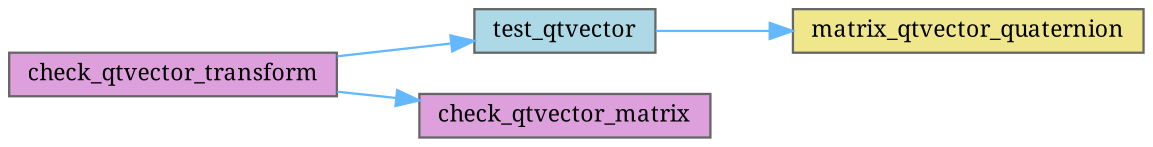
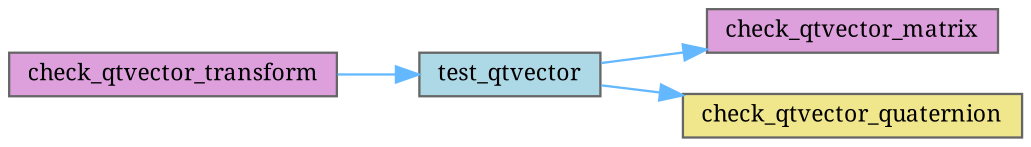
(968, 31) -> (852, 116)
(367, 95) -> (642, 58)
